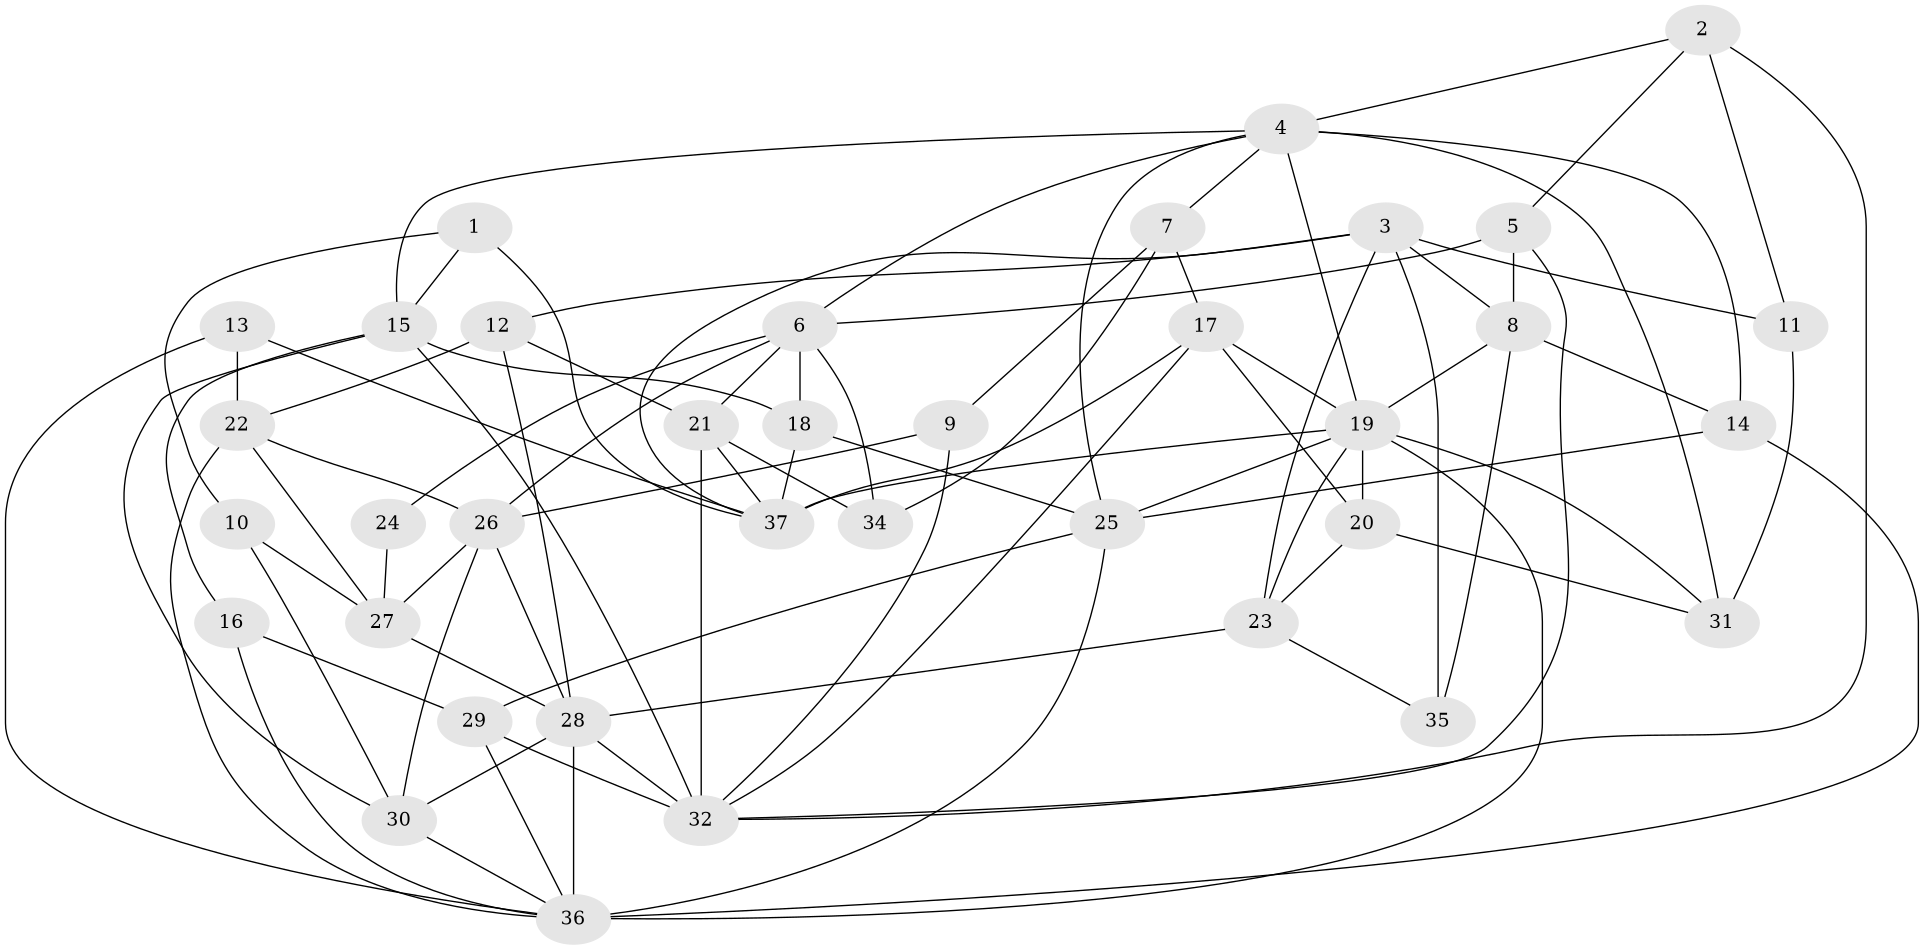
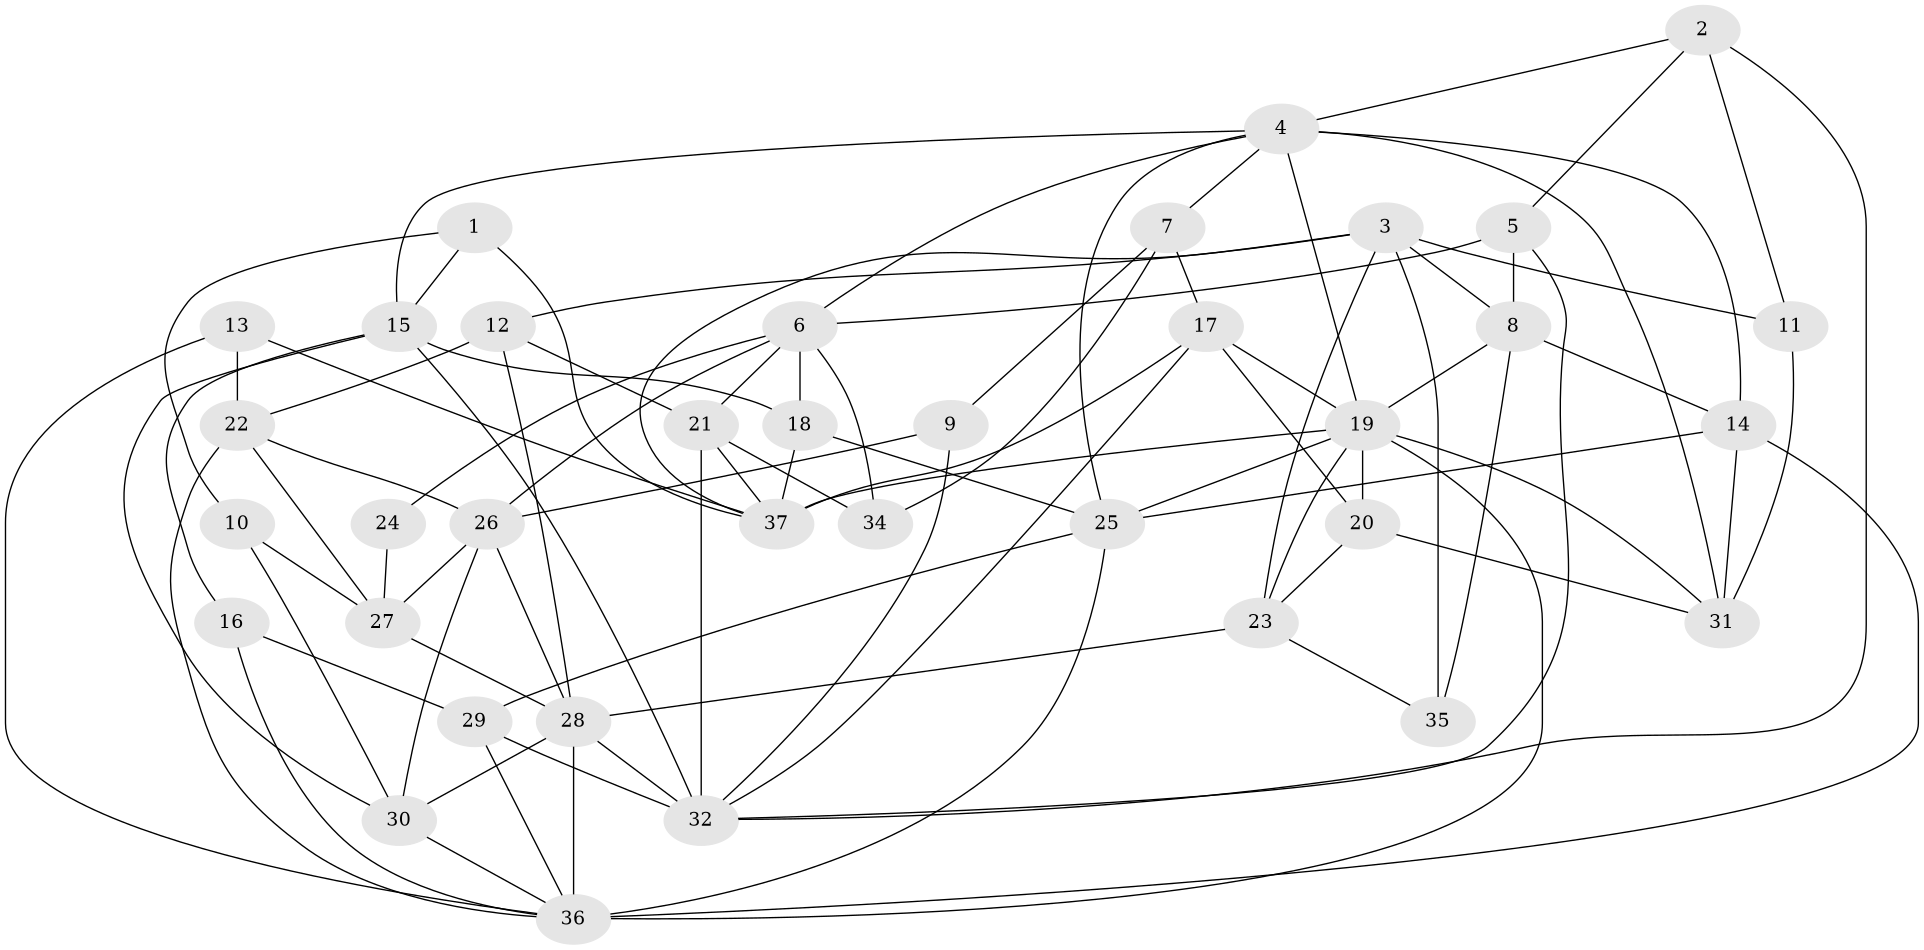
none -> (1730, 524)
